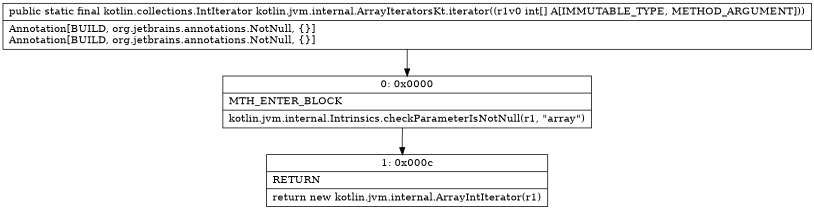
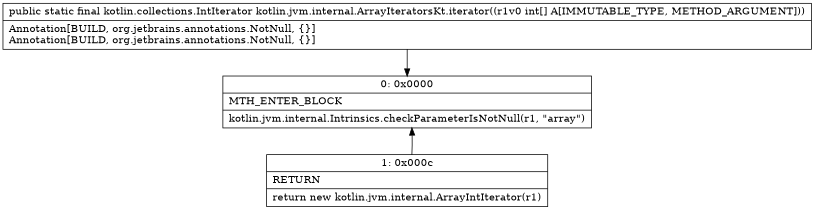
(402, 138) -> (412, 145)
